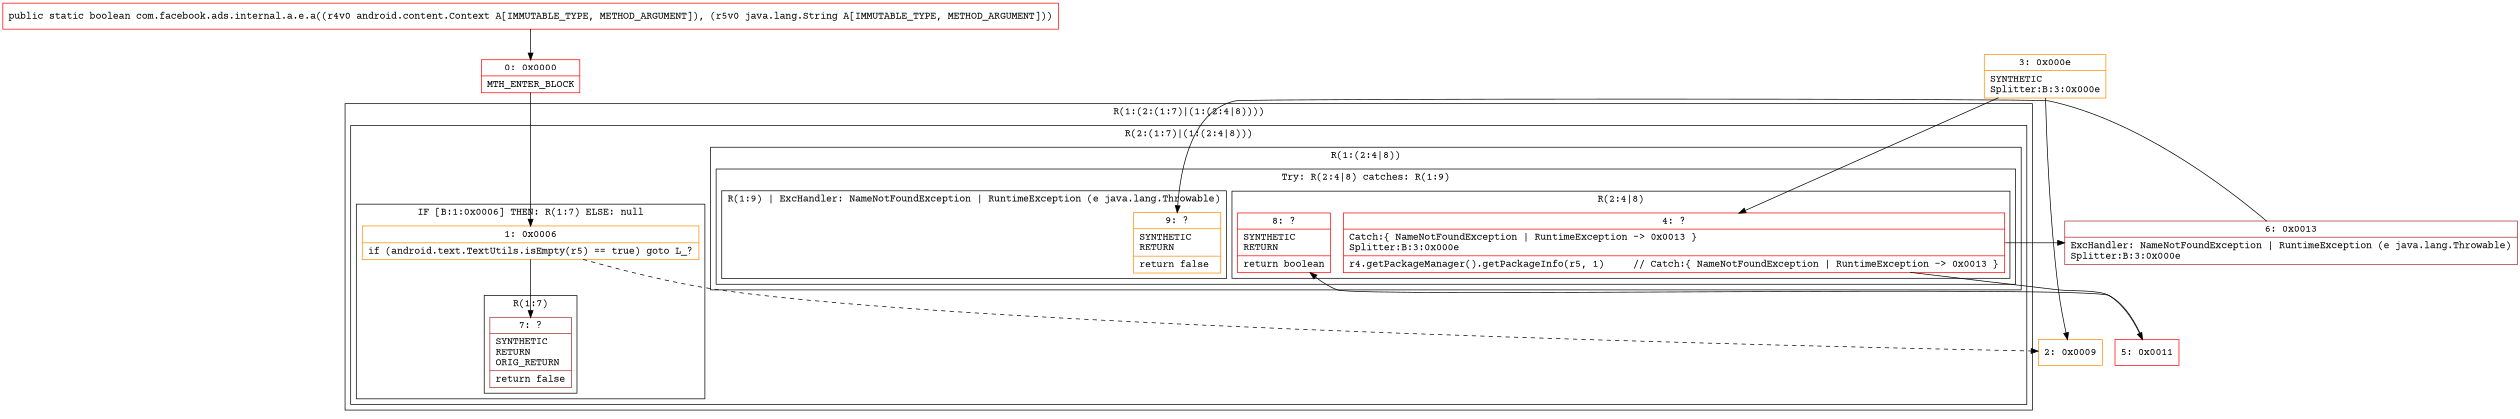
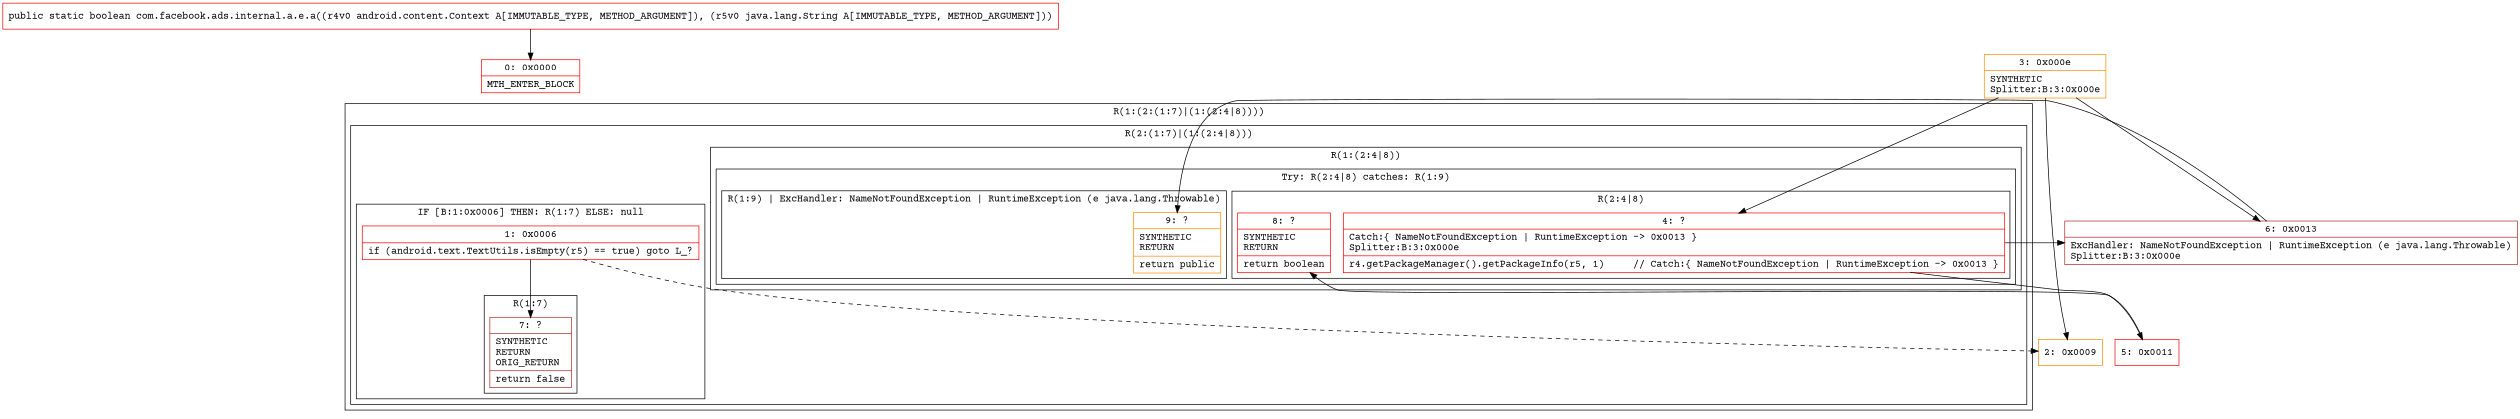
(531, 156) -> none
none -> (2165, 157)
(531, 243) -> (531, 243)
(1174, 264) -> (1177, 264)
